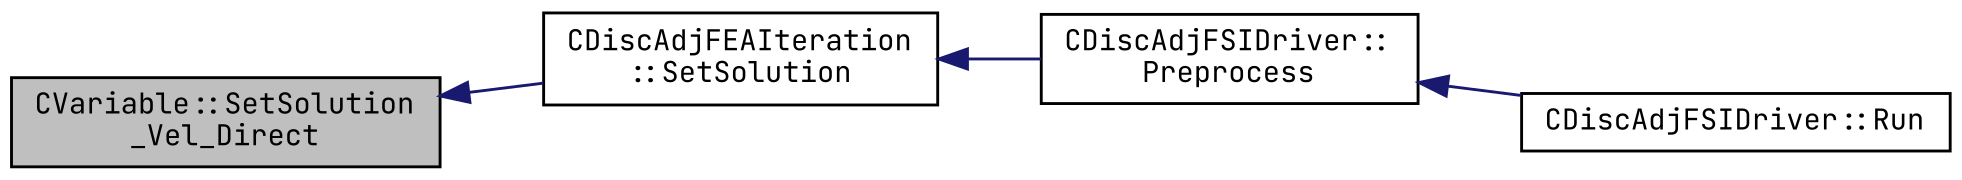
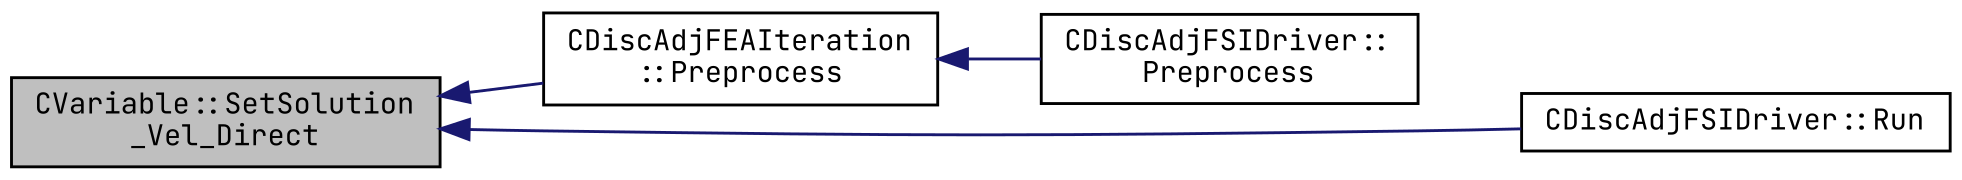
(741, 59) -> (741, 59)
(1485, 91) -> (995, 135)
